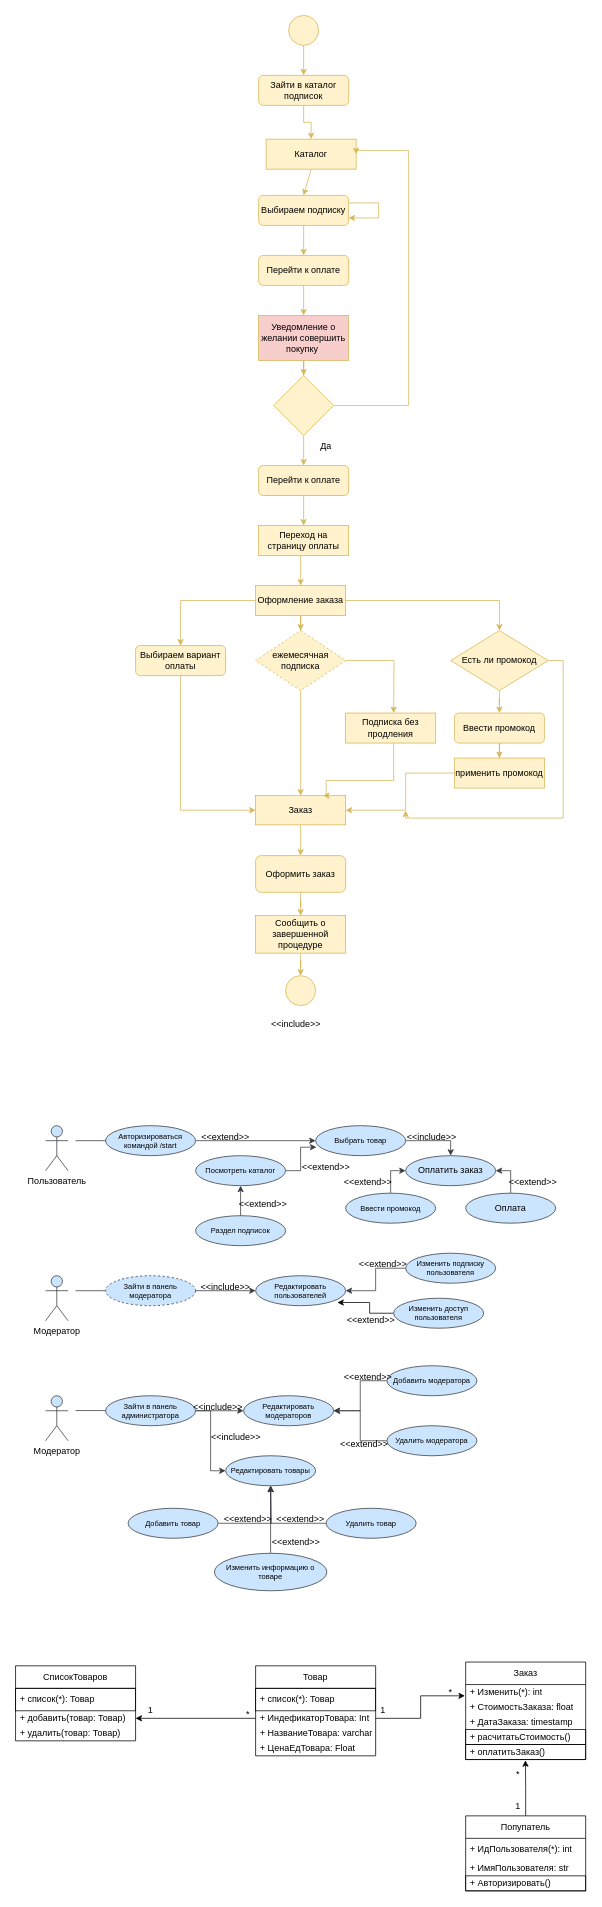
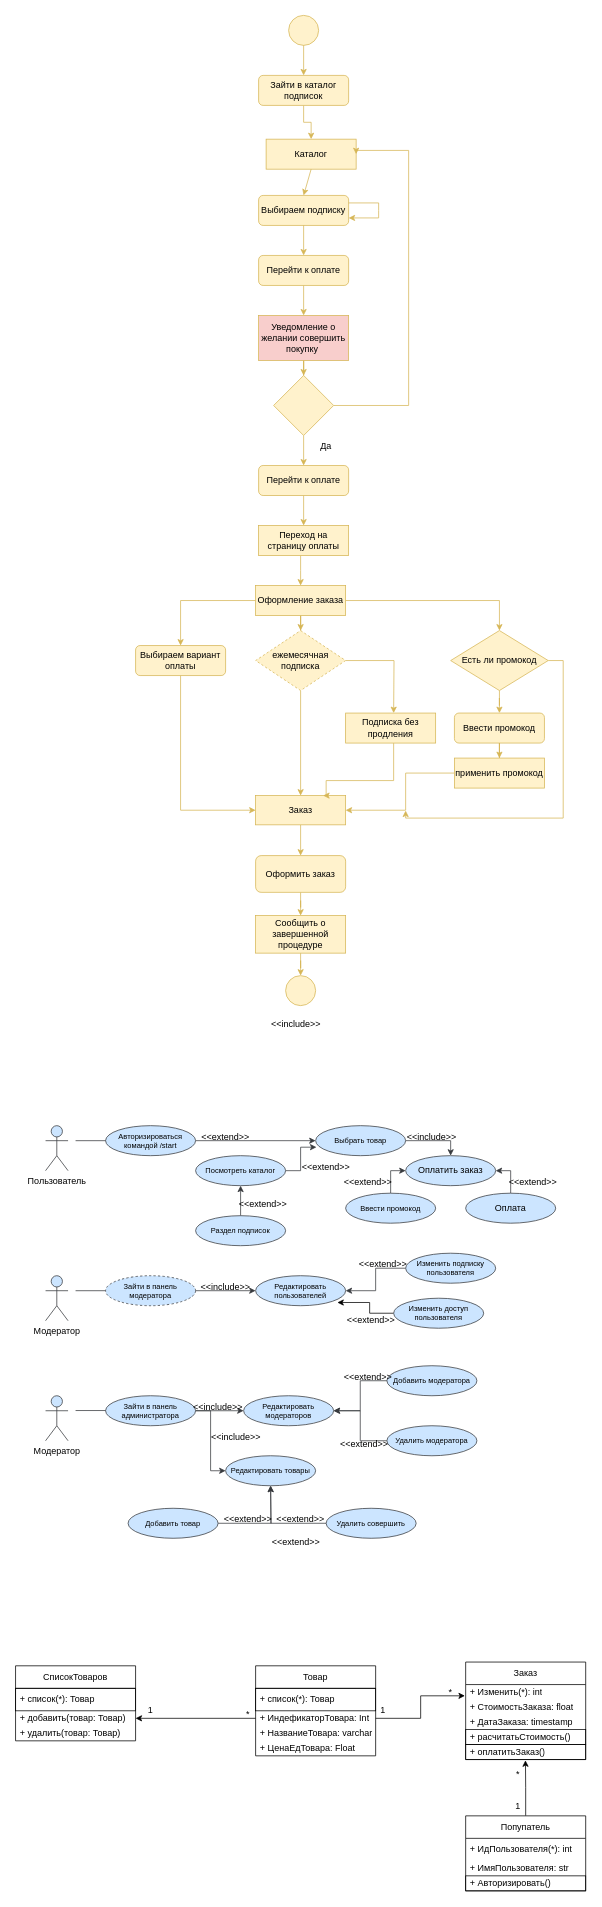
(371, 1523) -> (371, 1523)
(270, 1539) -> none
(270, 1572) -> none
